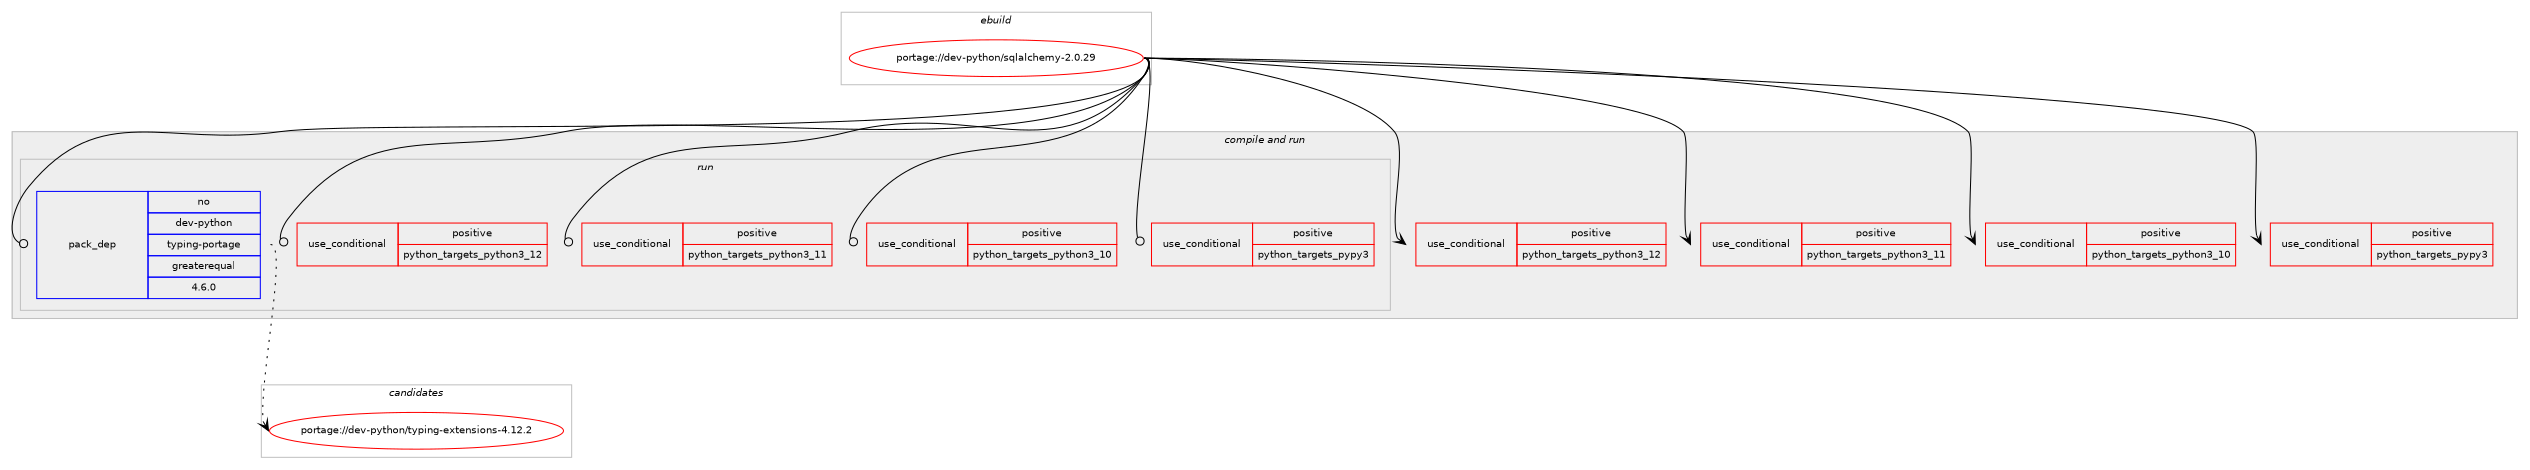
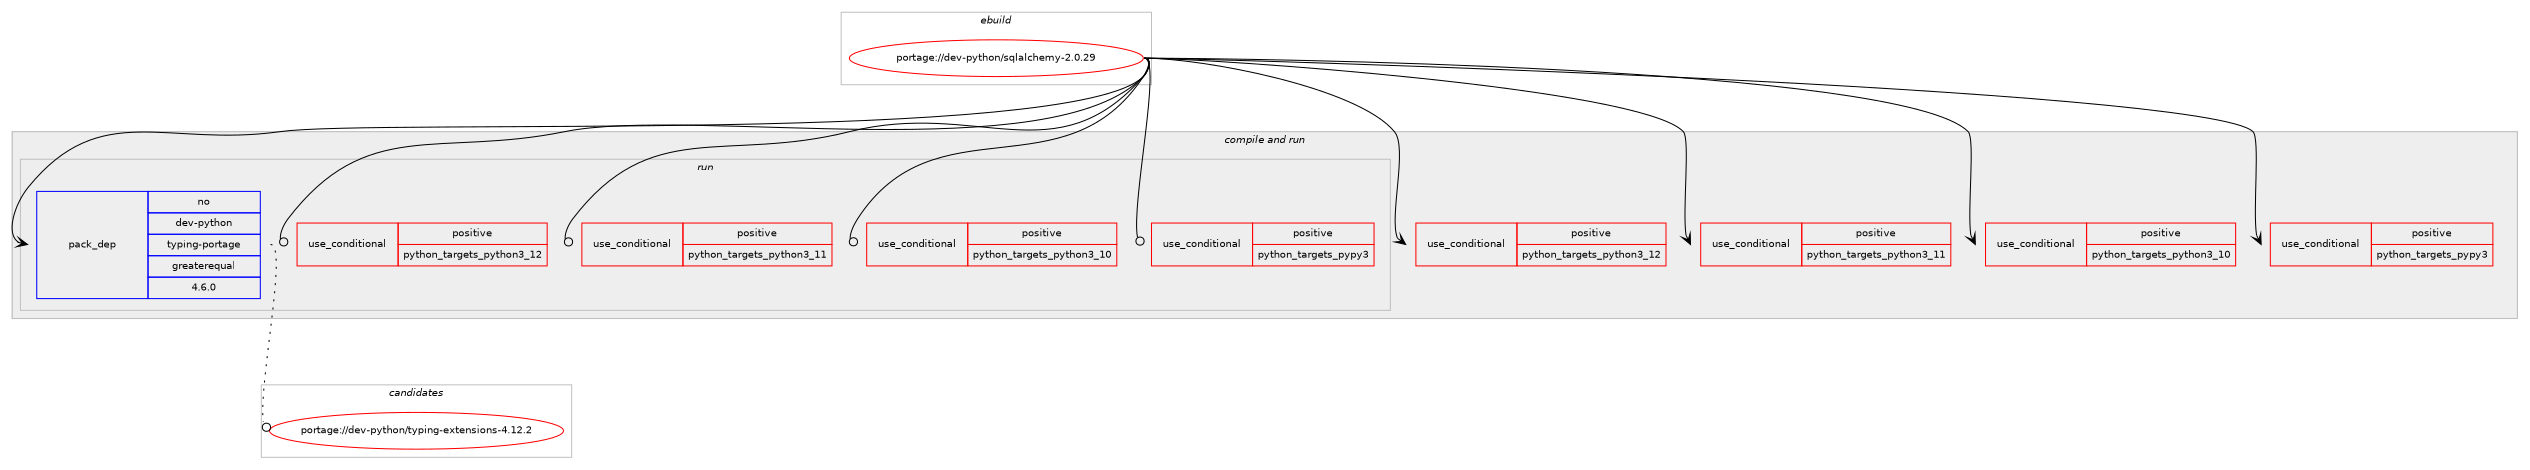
(835, 121) -> (835, 121)
(270, 332) -> (270, 332)
